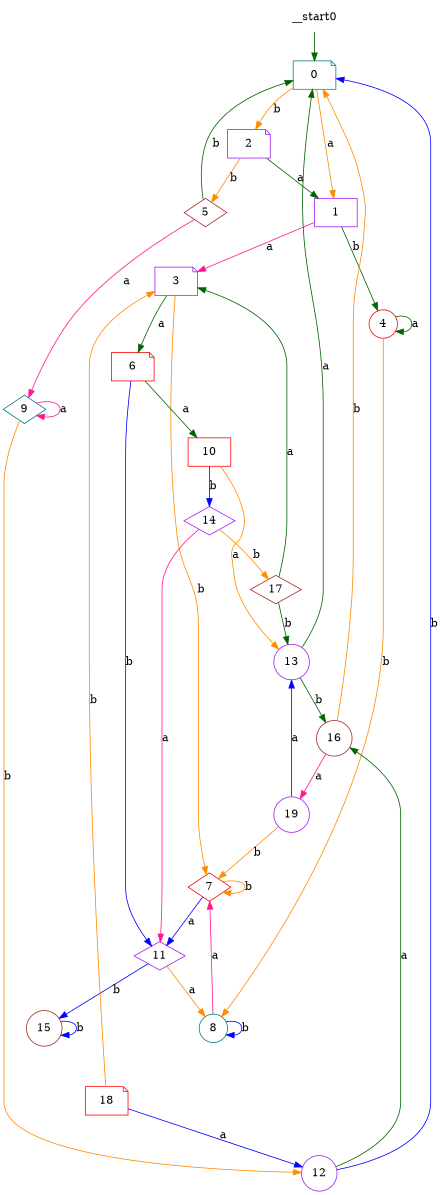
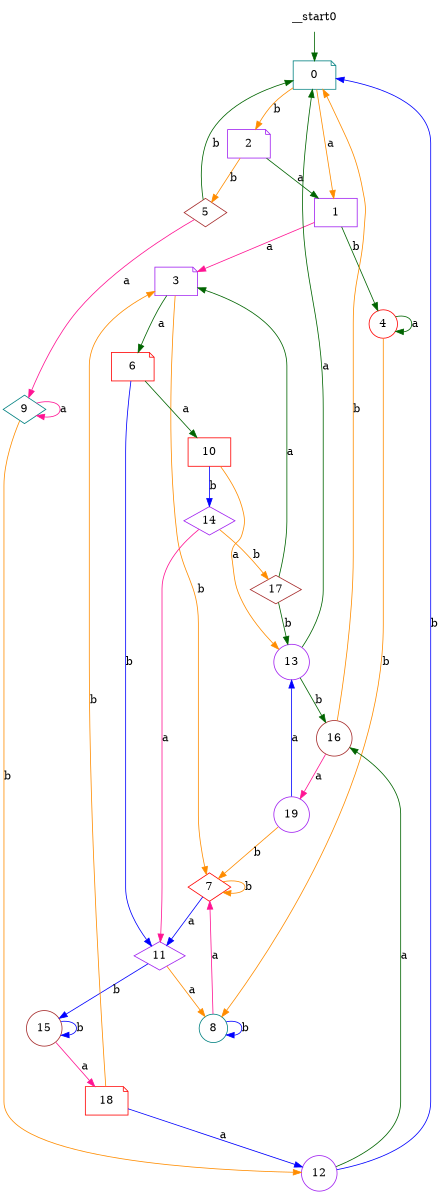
none -> (73, 1062)
